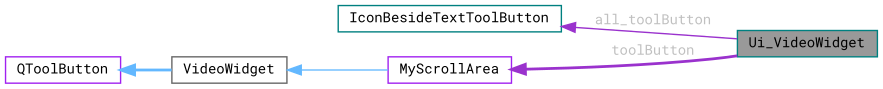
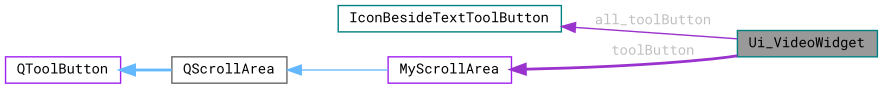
(229, 70) -> (229, 70)
